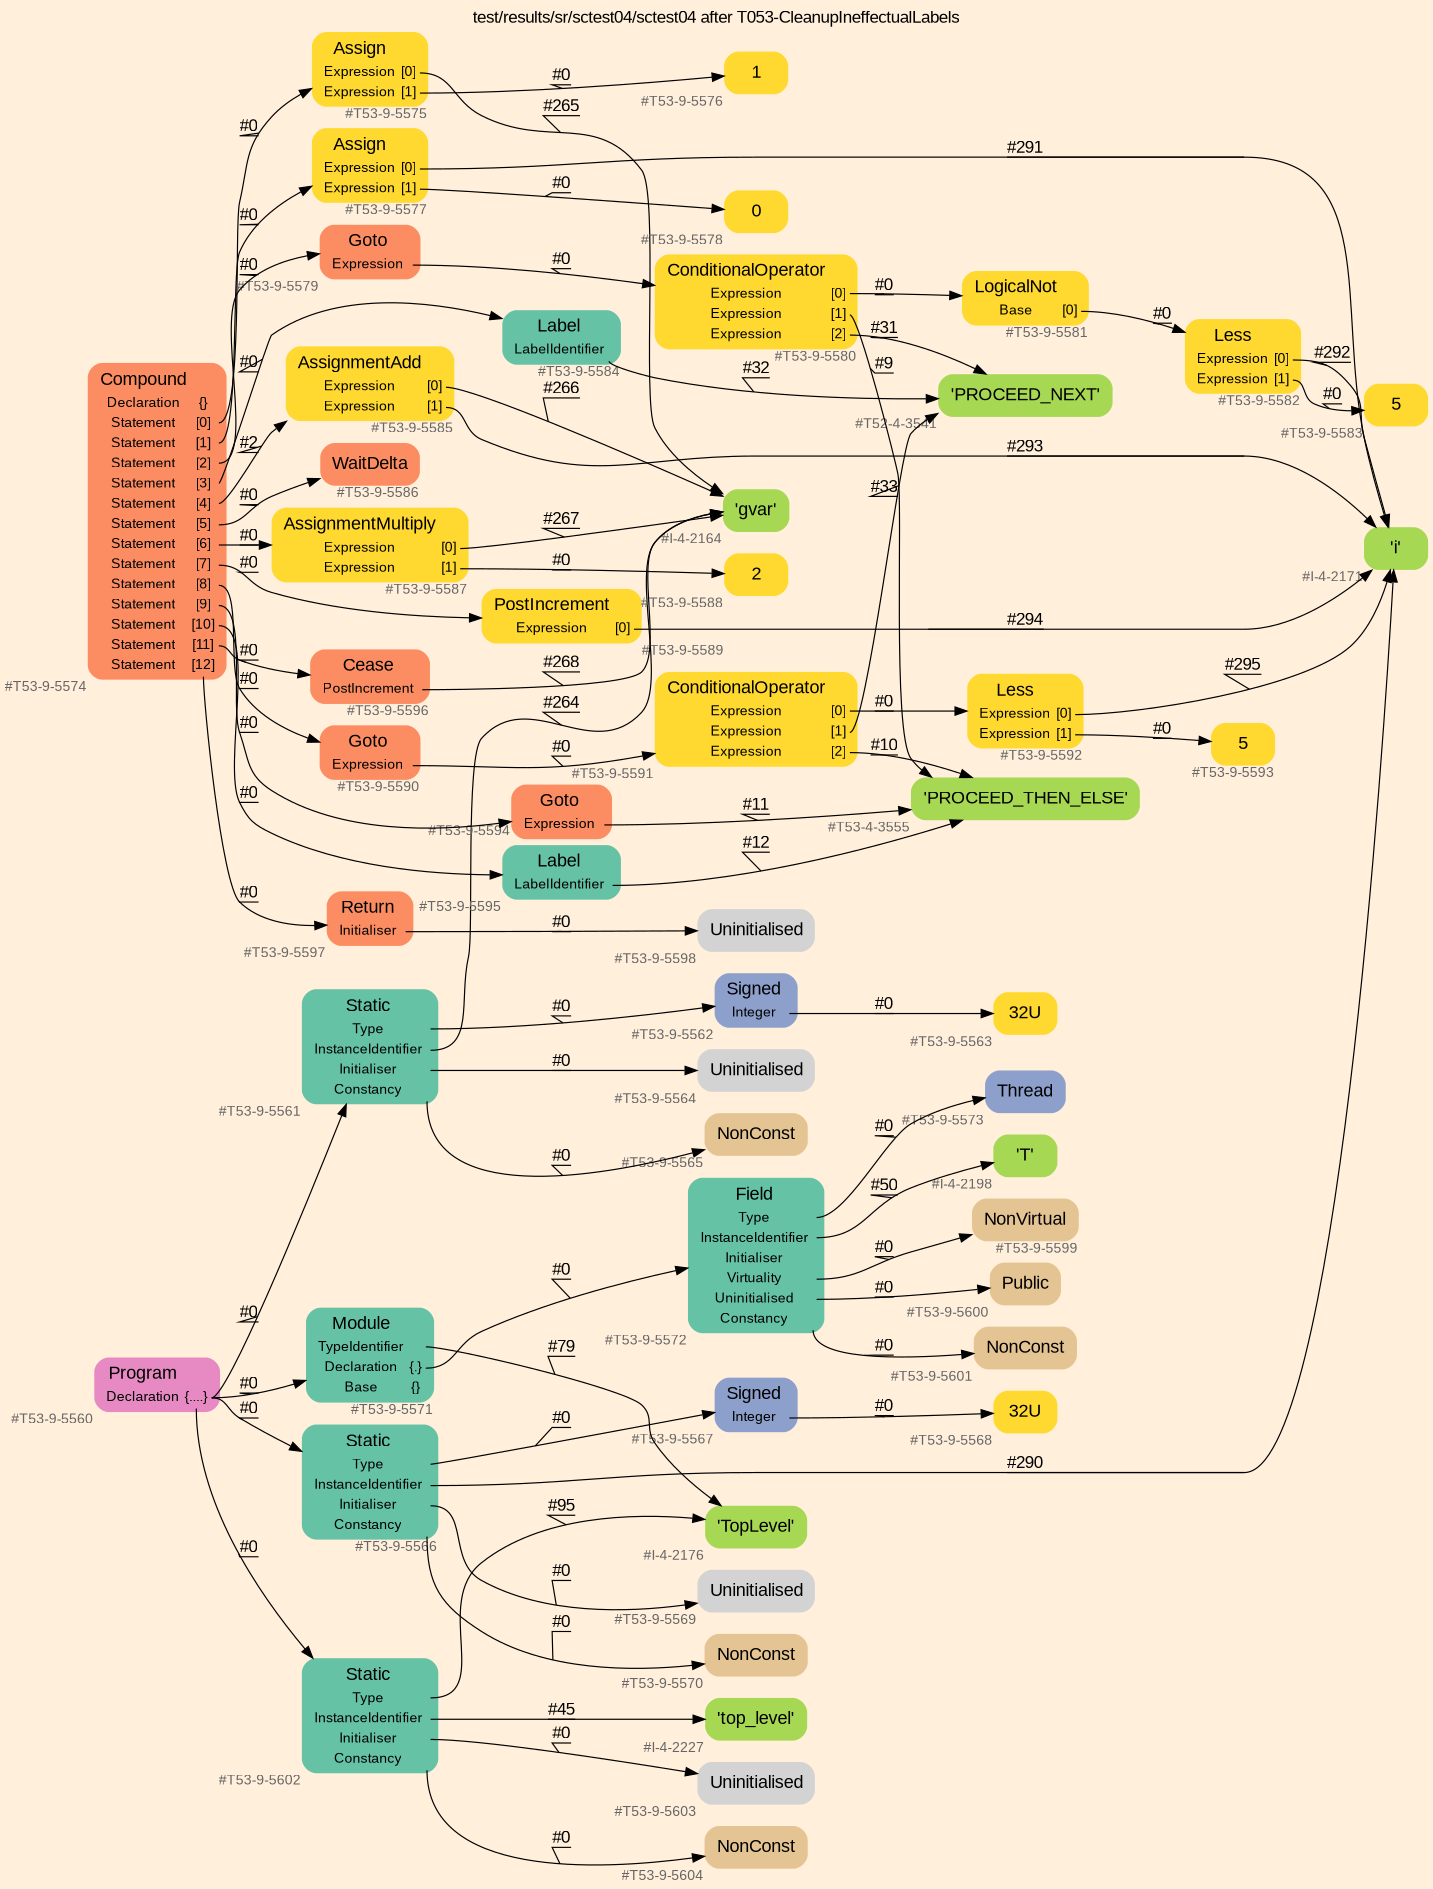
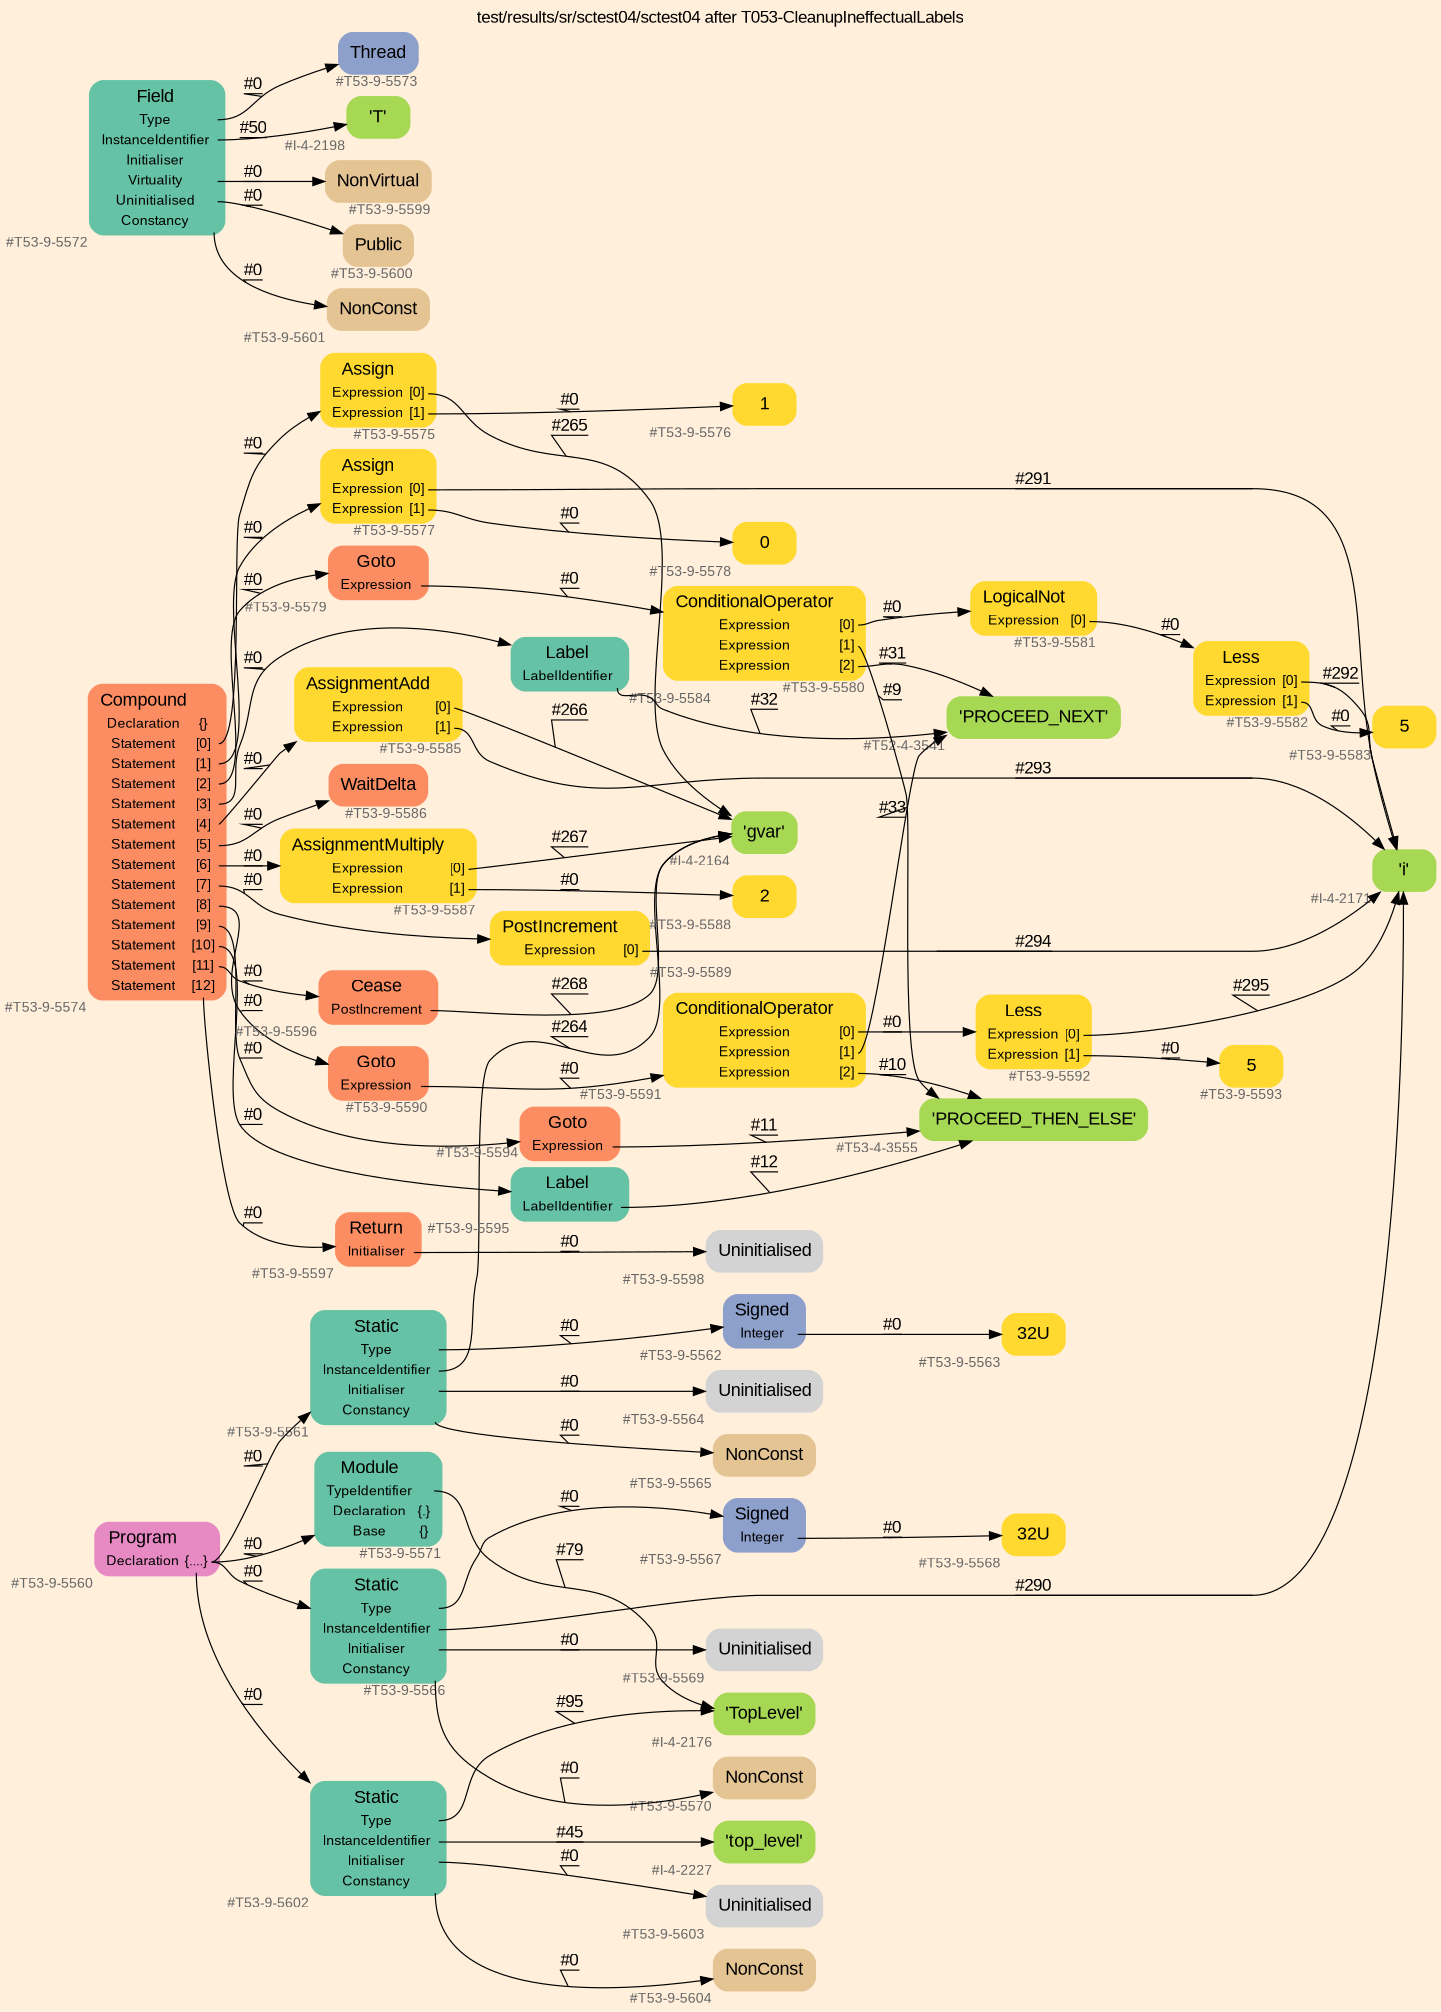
(1016, 310) -> (1024, 620)
(249, 444) -> (253, 760)
(545, 1307) -> none
